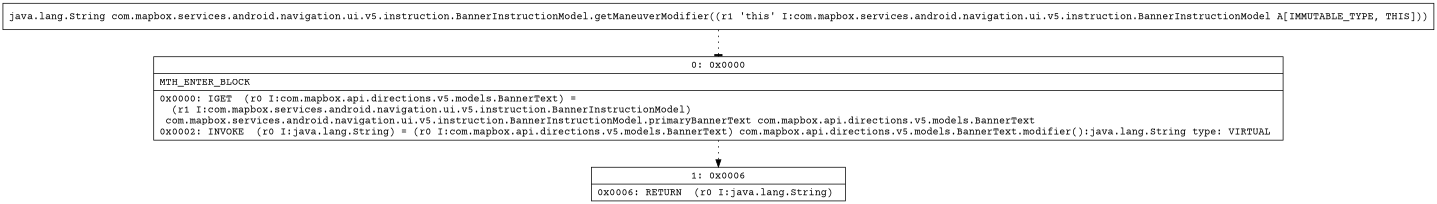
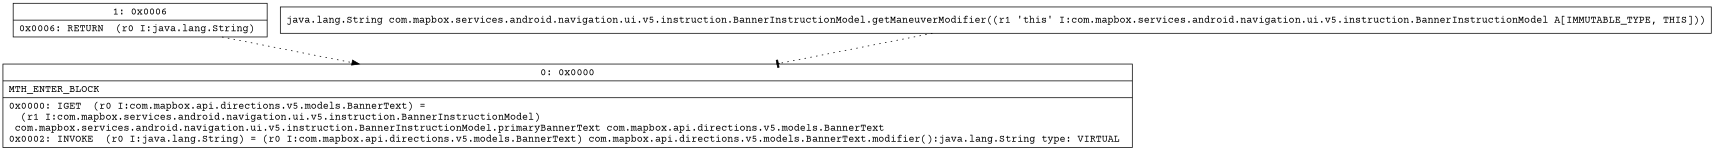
(718, 150) -> (287, 50)
